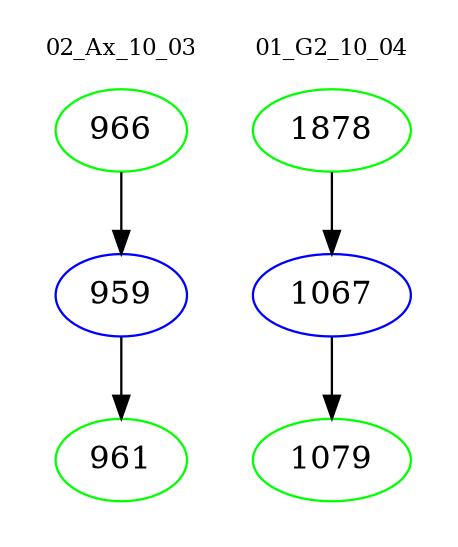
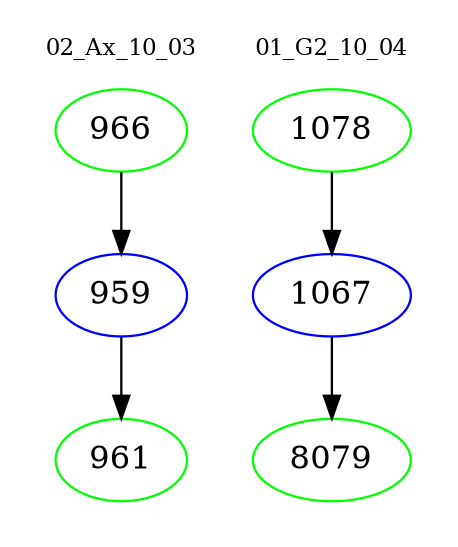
(332, 130) -> (332, 130)
(332, 460) -> (332, 460)
